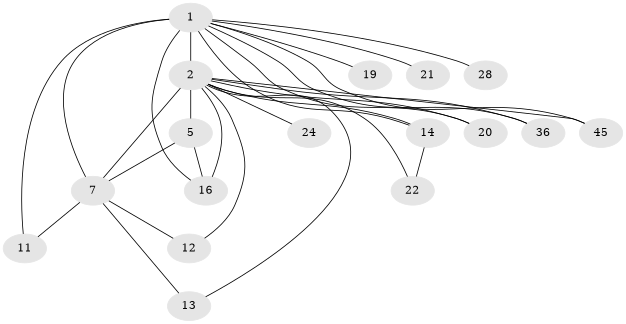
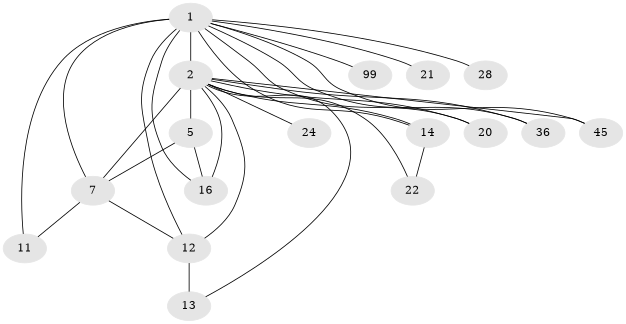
(370, 75) -> (370, 75)
none -> (147, 135)
(141, 248) -> (189, 277)
